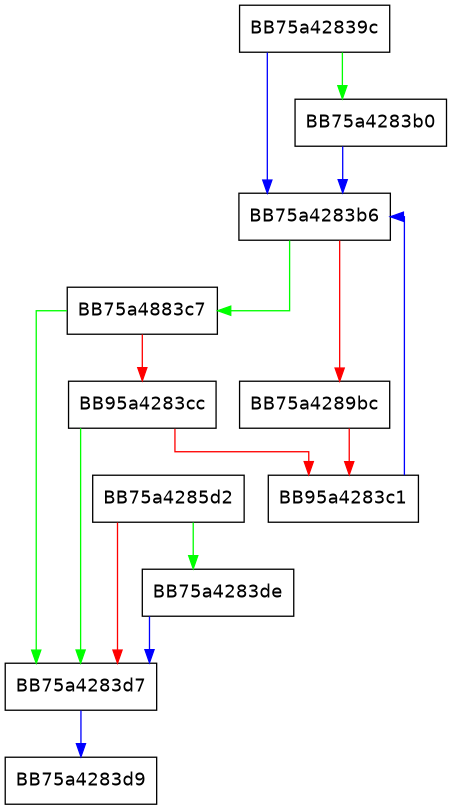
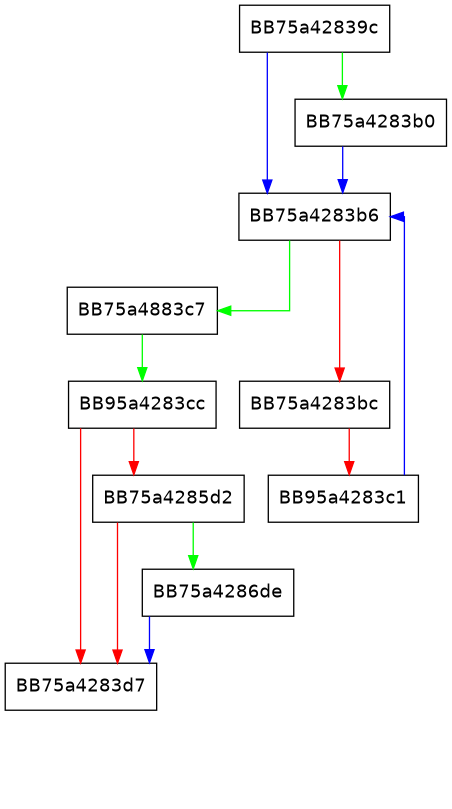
(142, 351) -> (142, 351)
(315, 405) -> (315, 405)
(235, 452) -> (134, 445)
(36, 465) -> none
(81, 539) -> (81, 539)
(218, 593) -> (218, 593)
(81, 781) -> none
